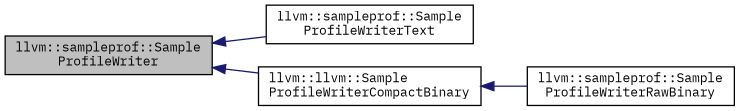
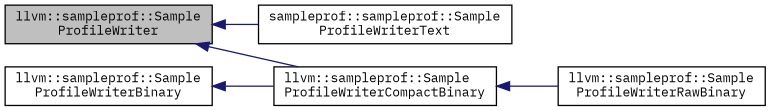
(370, 24) -> (385, 24)
none -> (109, 86)
(370, 86) -> (385, 86)
